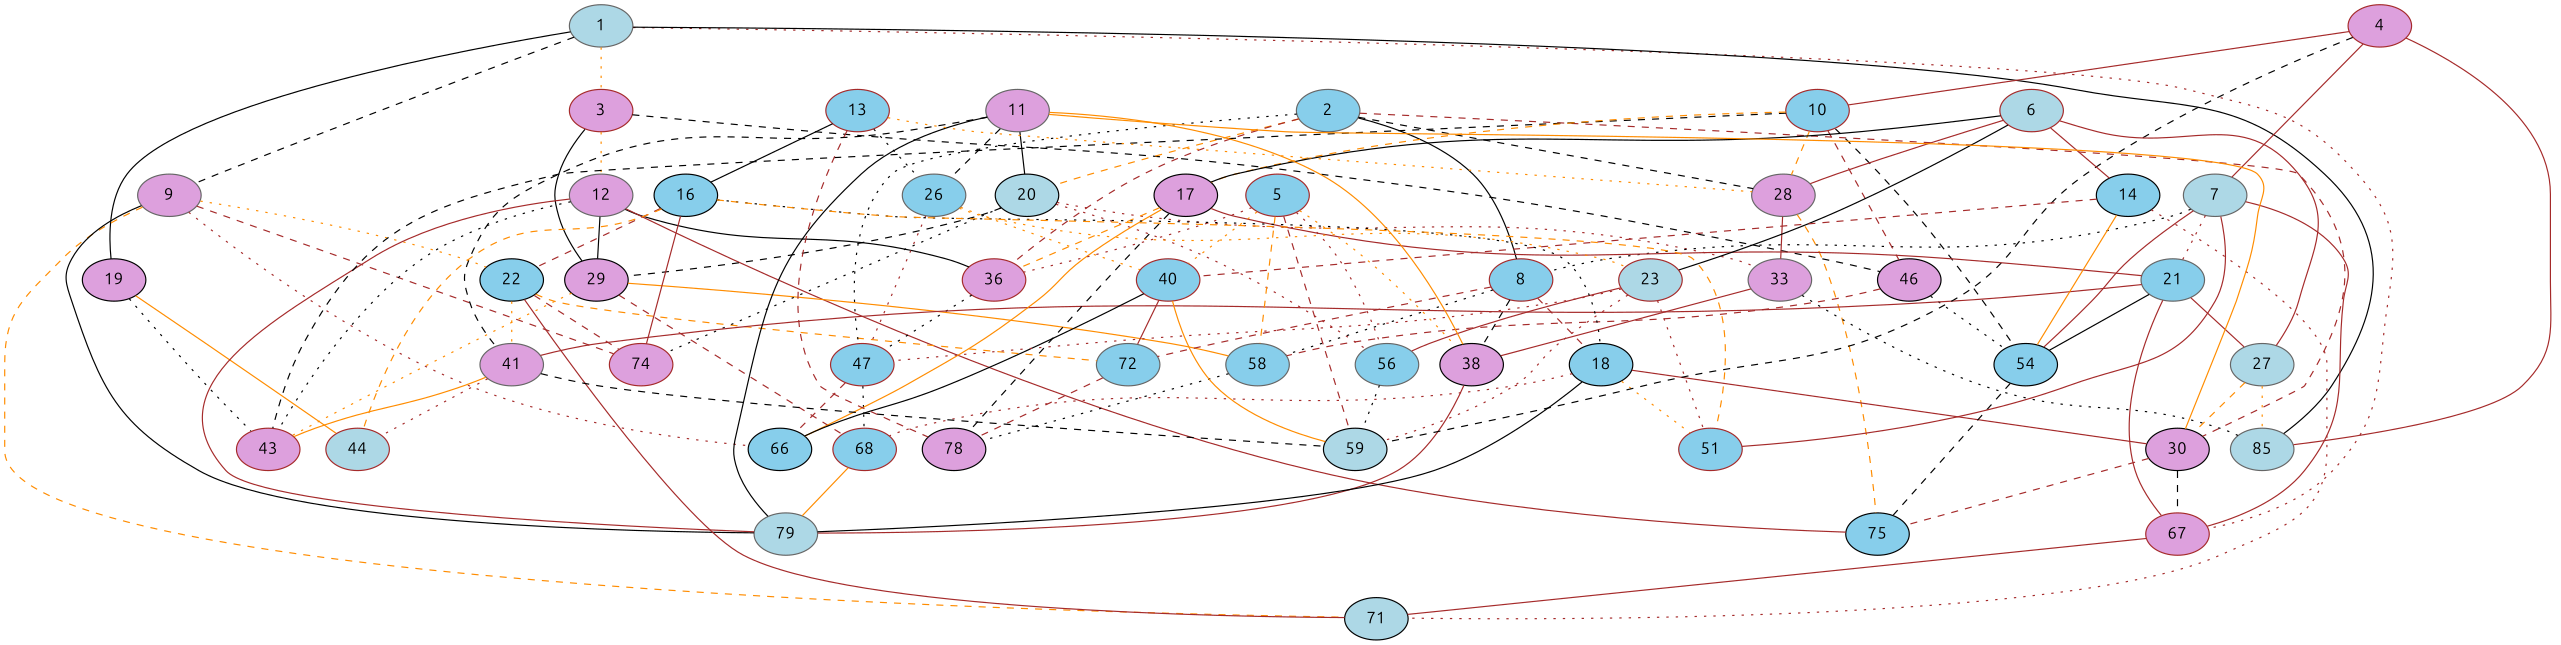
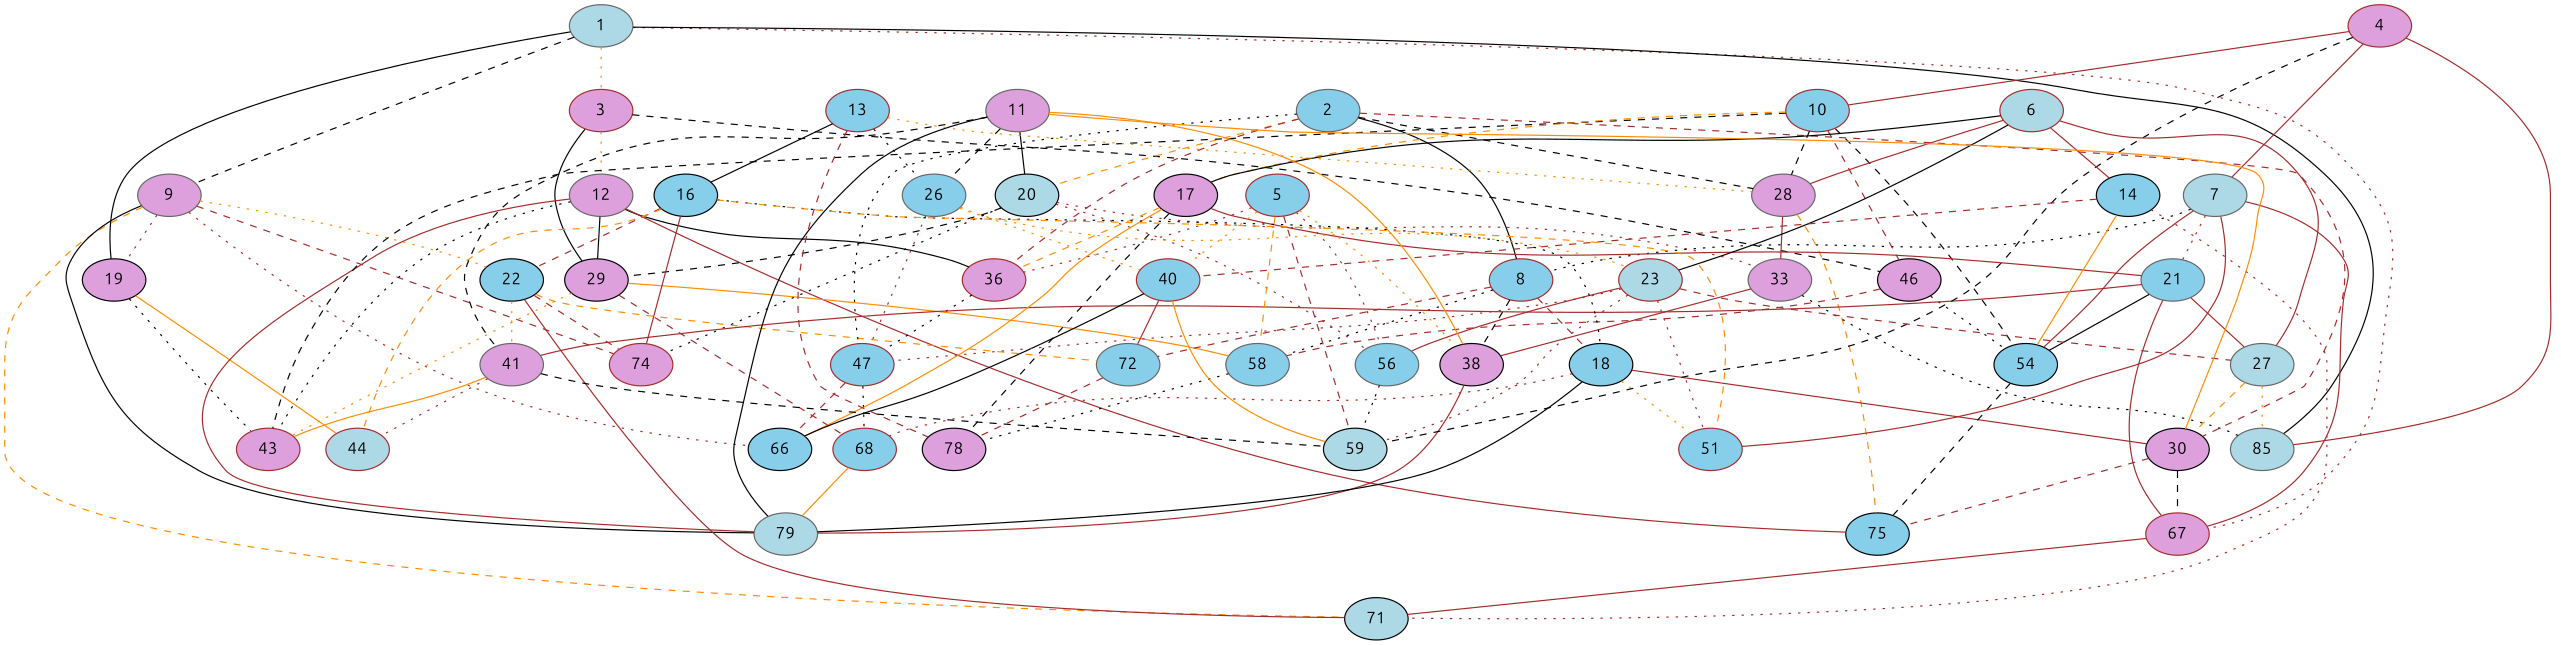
(1800, 153) -> (1800, 153)
none -> (142, 238)
none -> (1955, 330)
